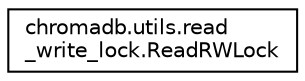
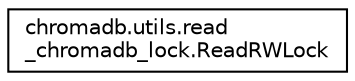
(153, 41) -> (178, 41)
